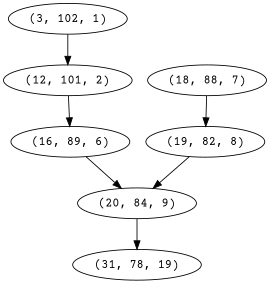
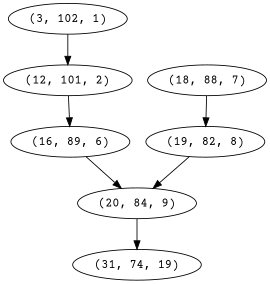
(137, 265) -> (137, 265)
